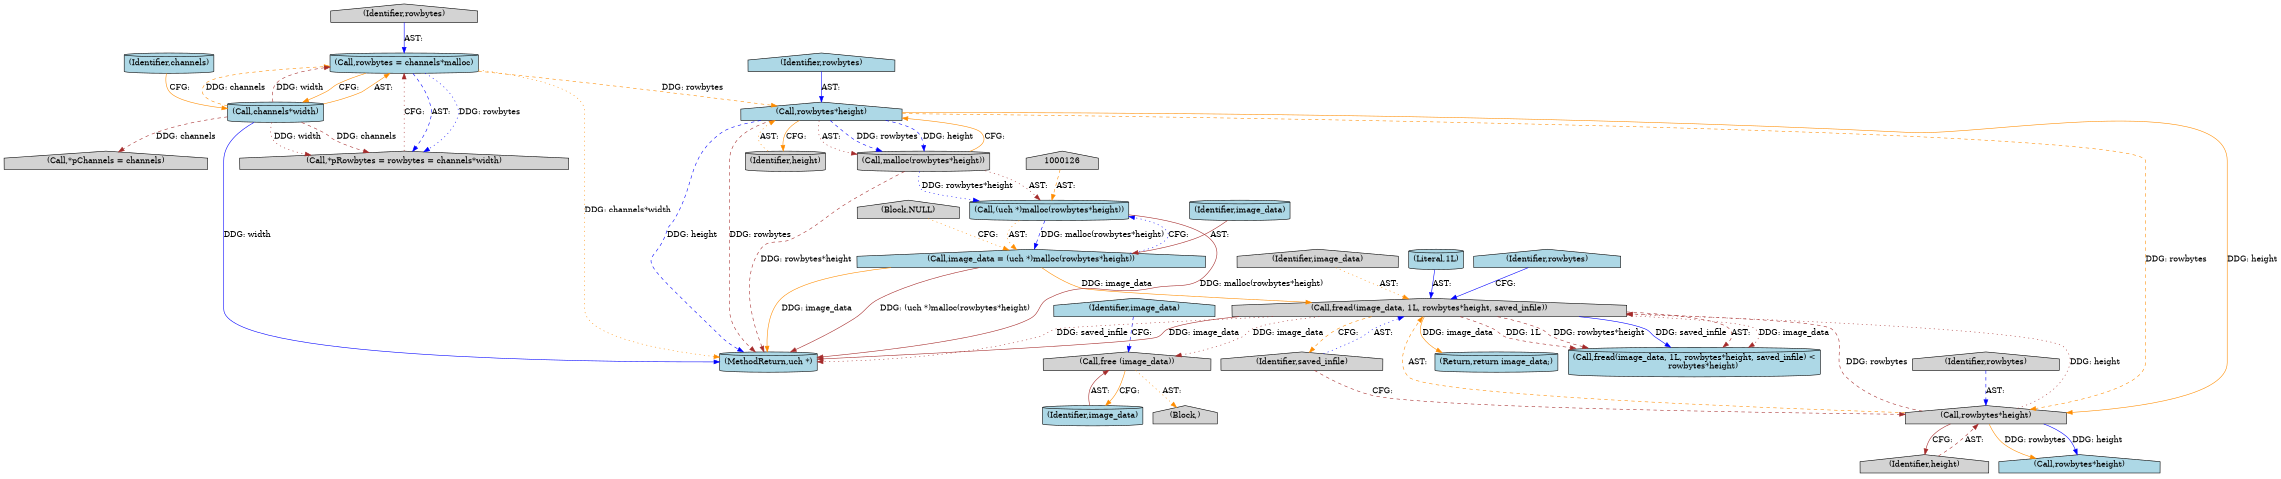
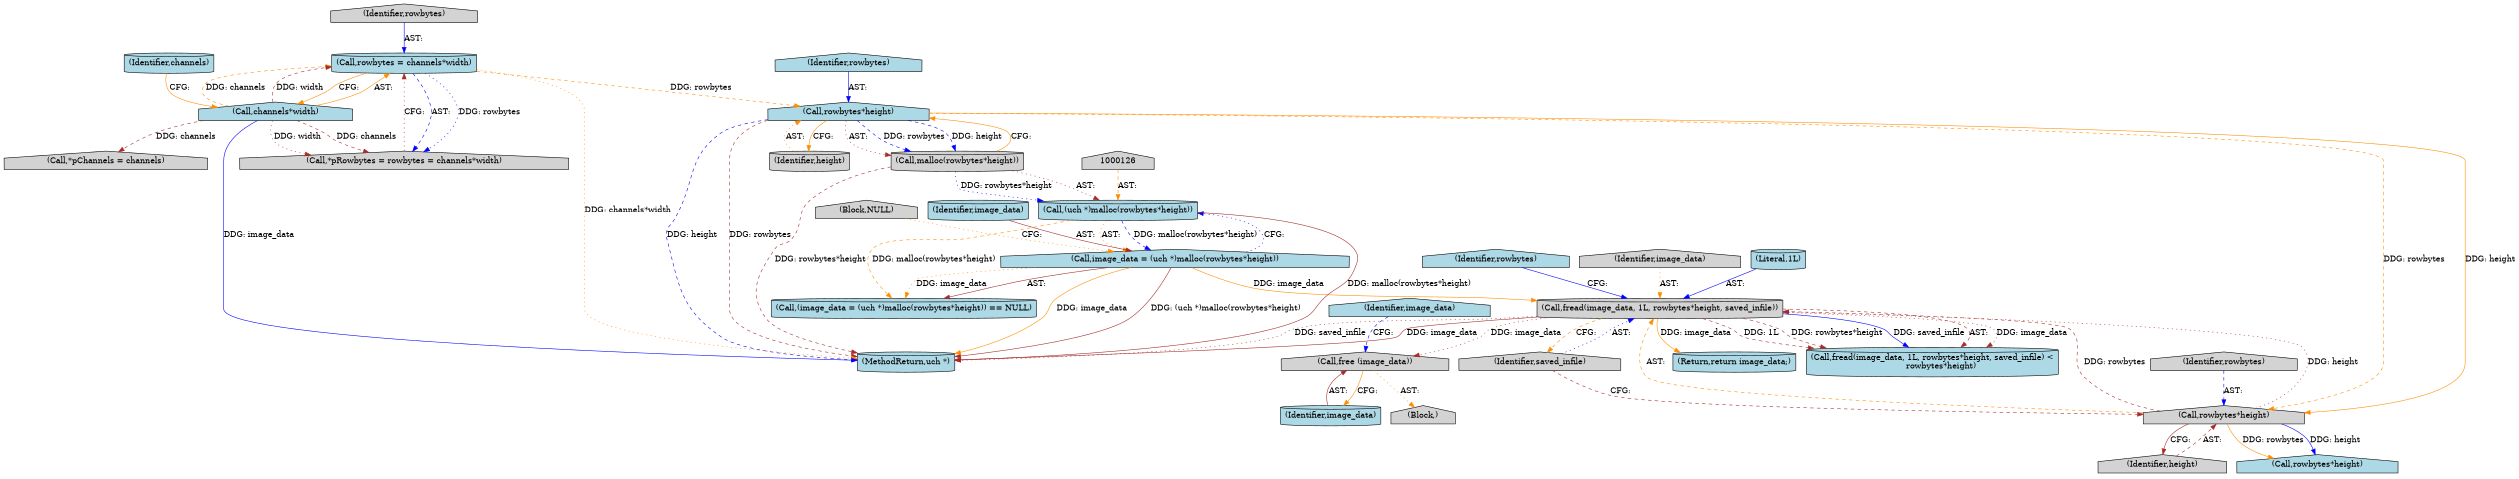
(404, 63) -> (404, 63)
(276, 112) -> (276, 112)
(247, 235) -> (259, 235)
none -> (904, 308)
(1429, 308) -> (1660, 308)
